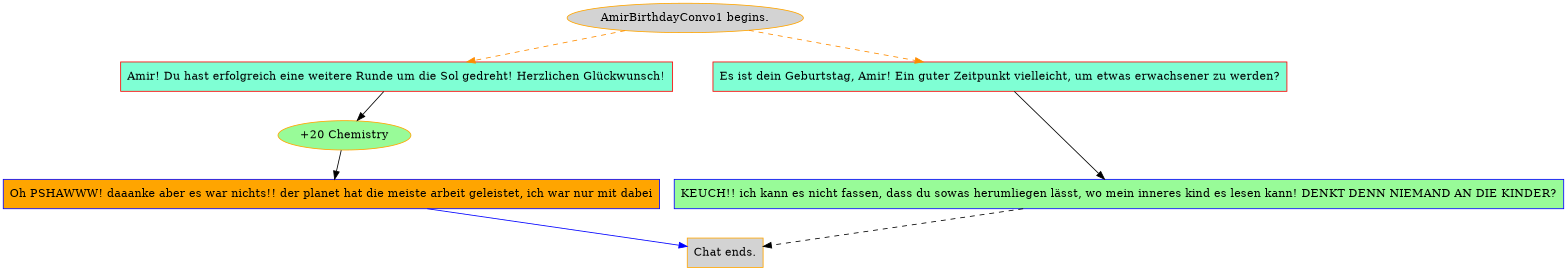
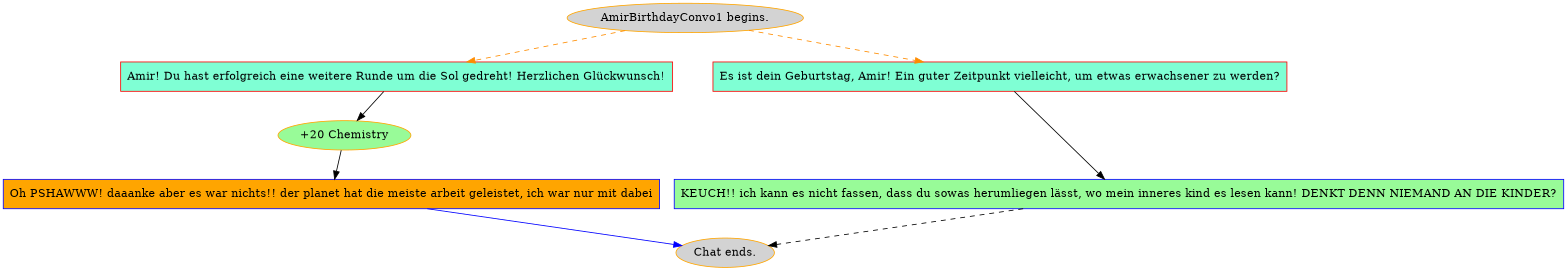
(725, 253) -> (725, 253)
